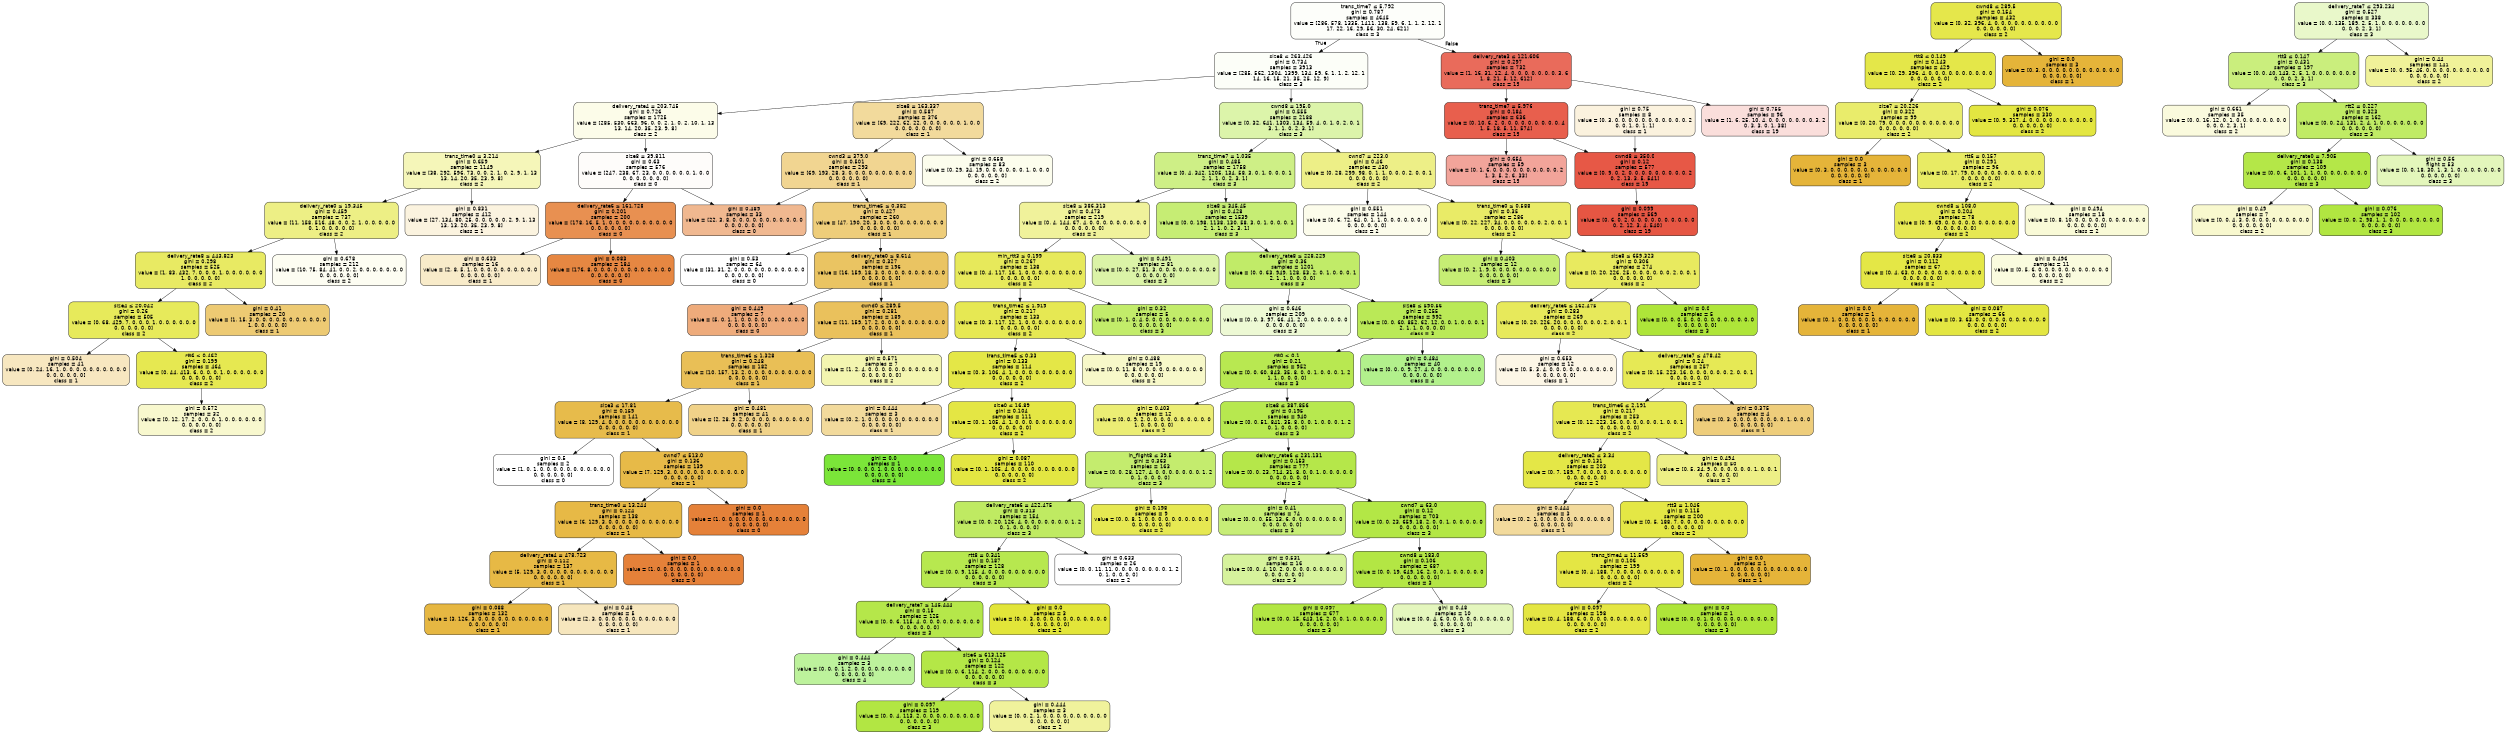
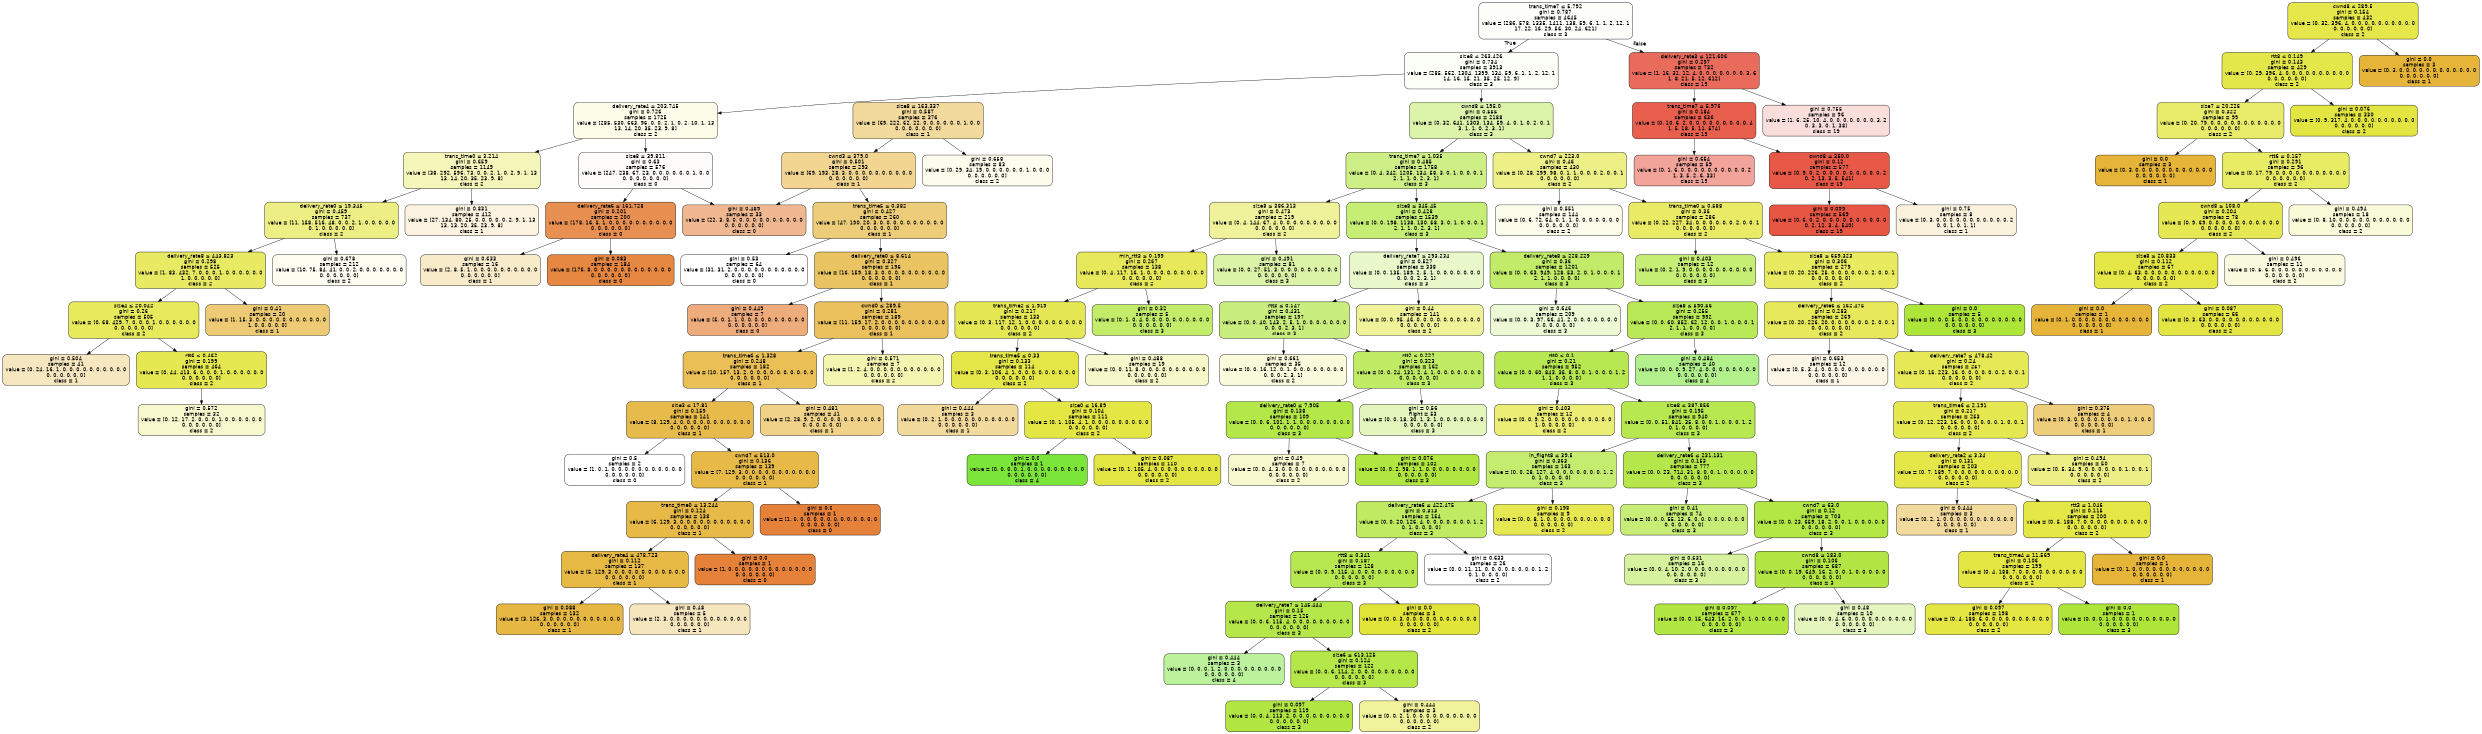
(1635, 142) -> (1895, 196)
none -> (1417, 243)
(1633, 267) -> (1831, 267)
